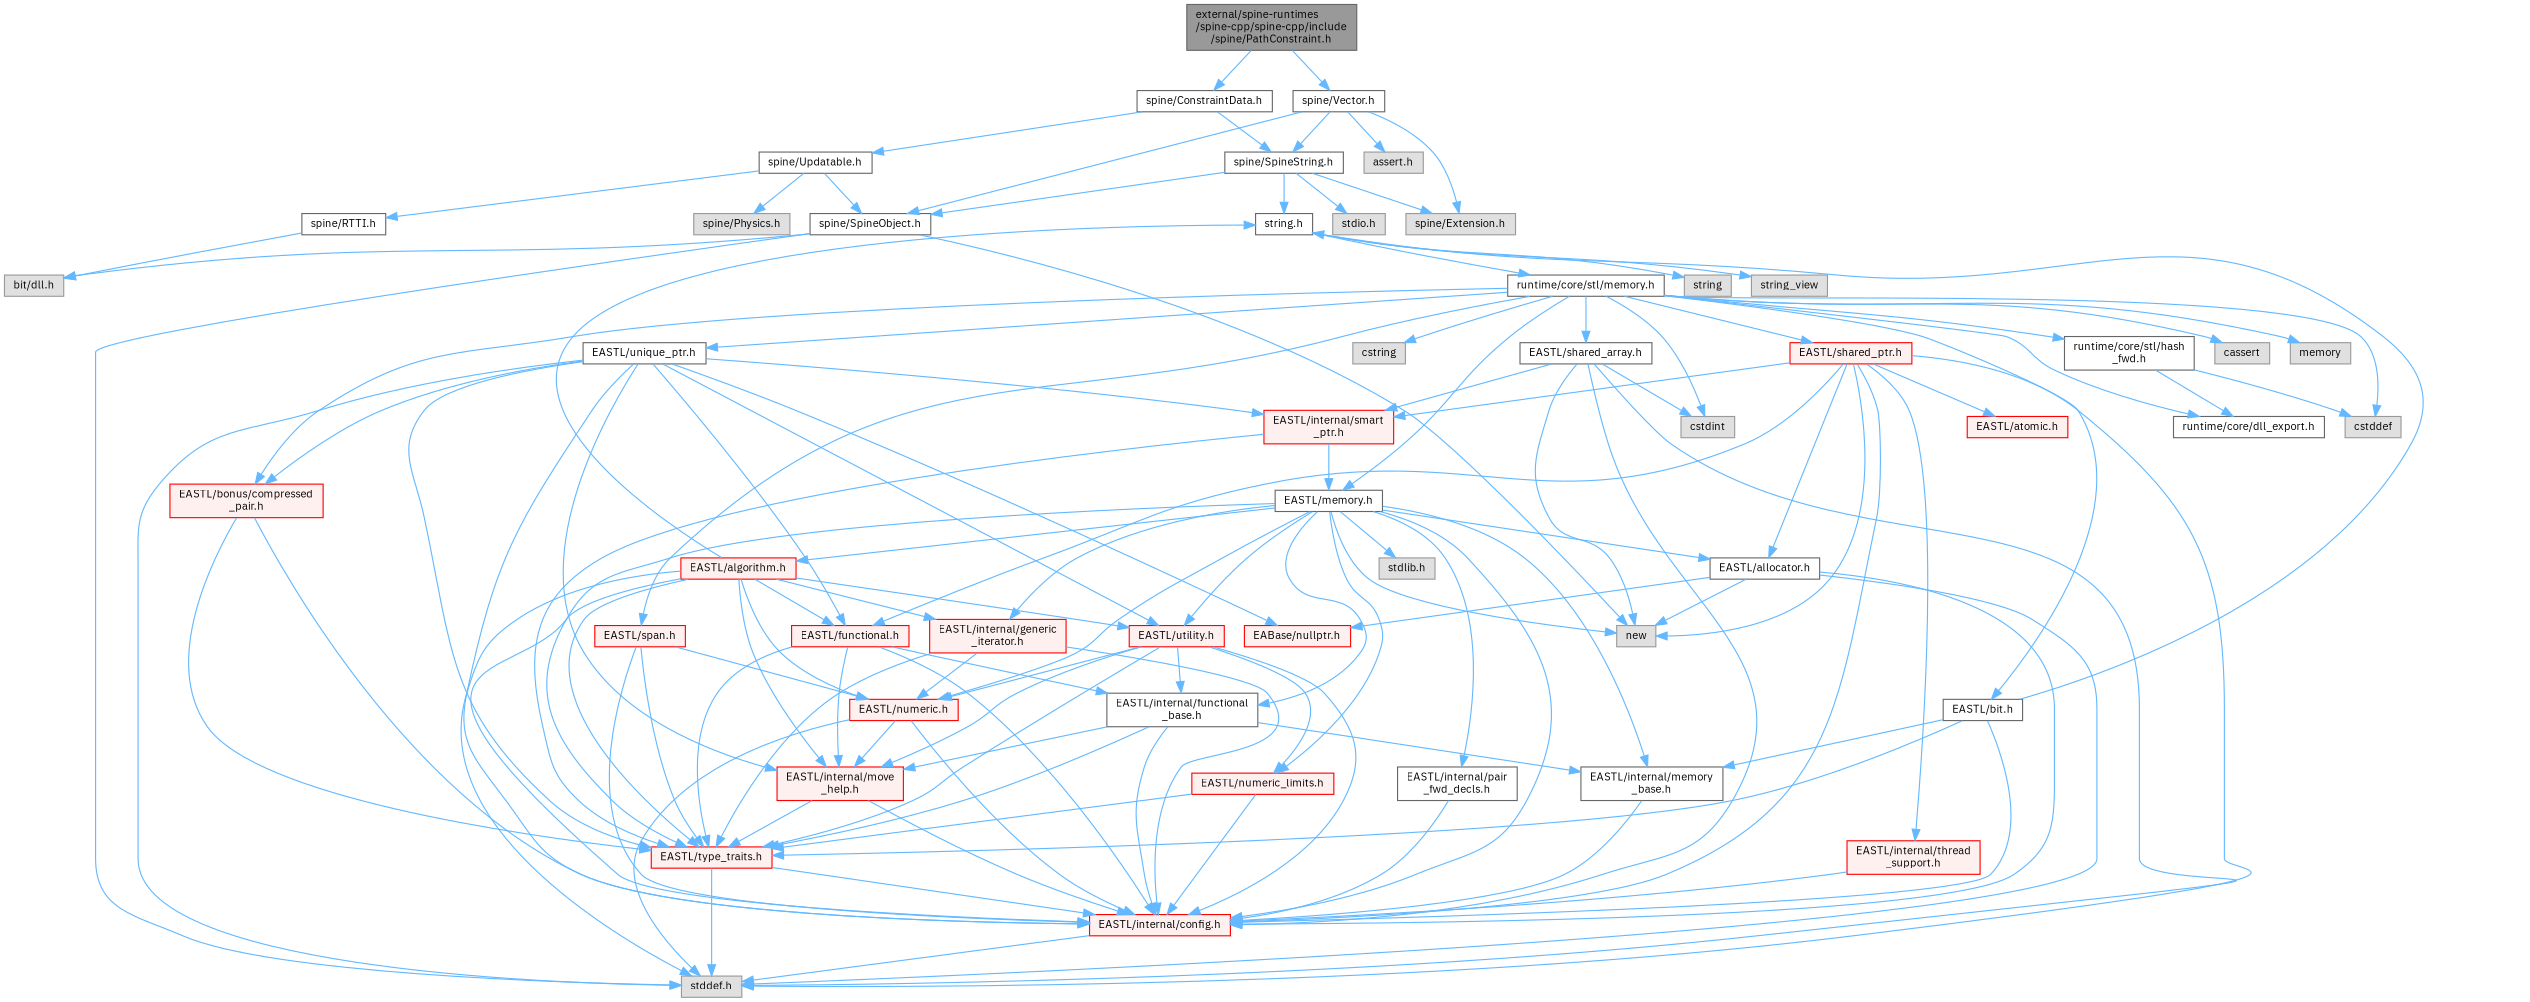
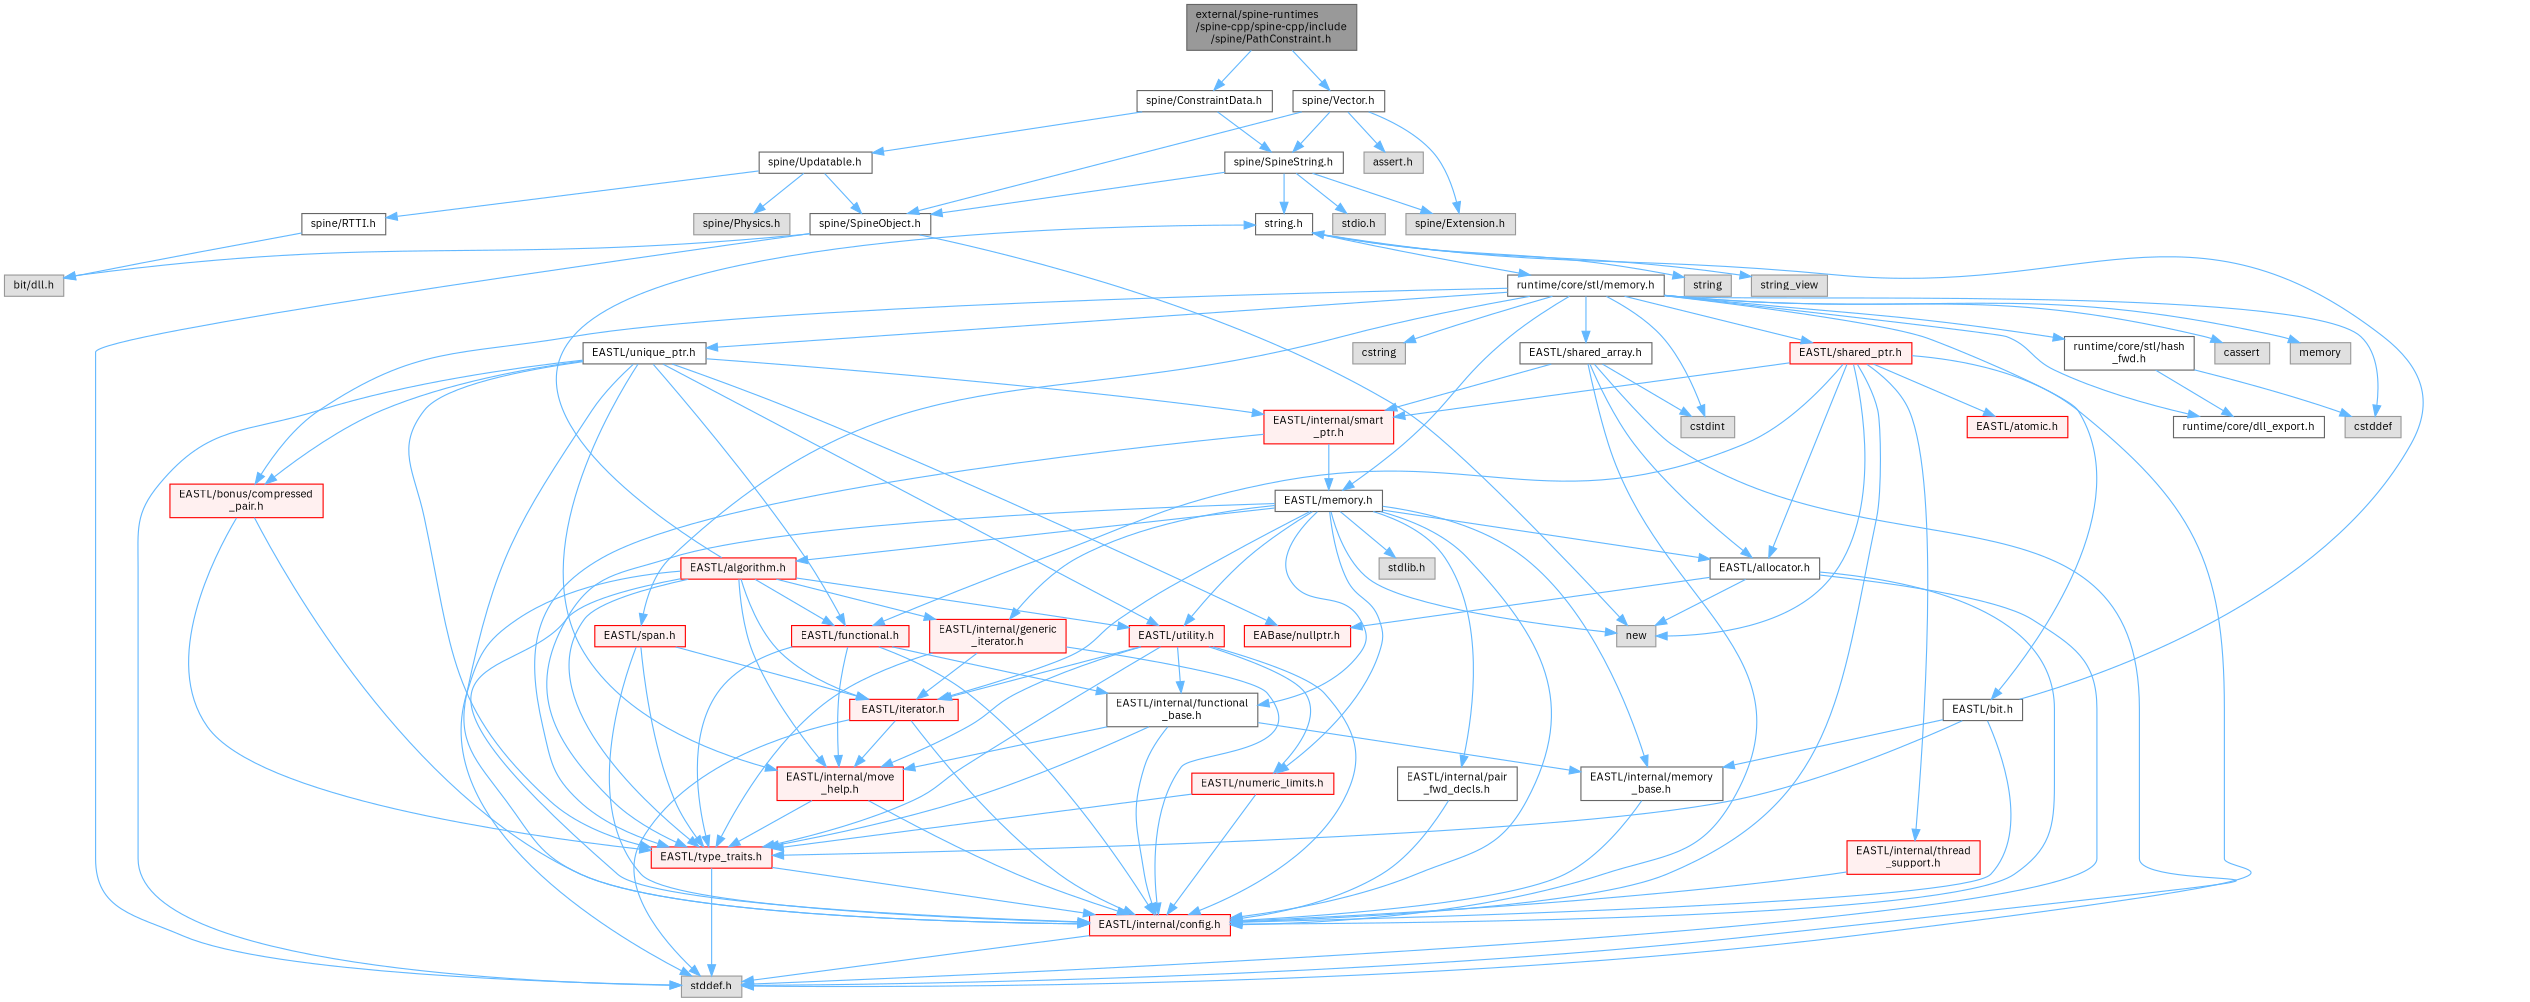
(1543, 504) -> (1650, 463)
(904, 710) -> (904, 710)
